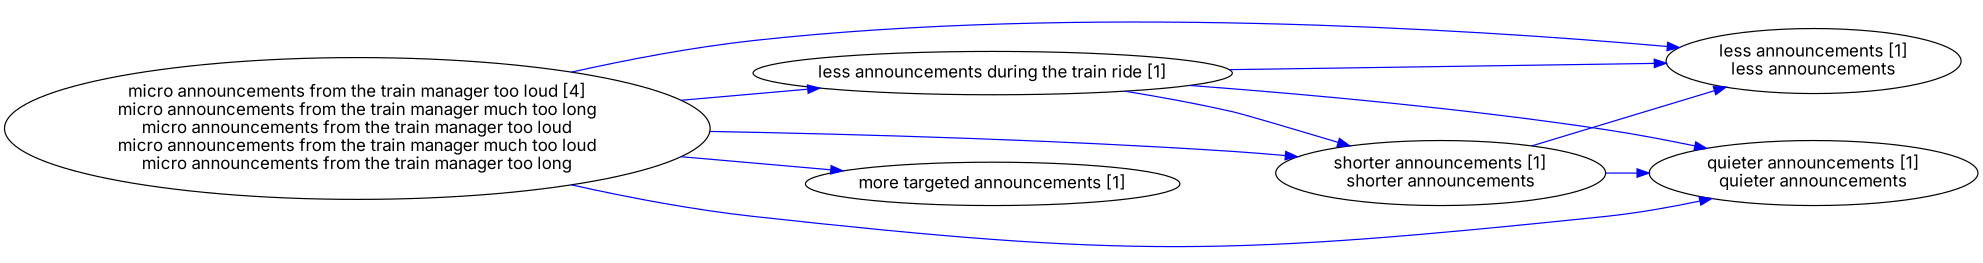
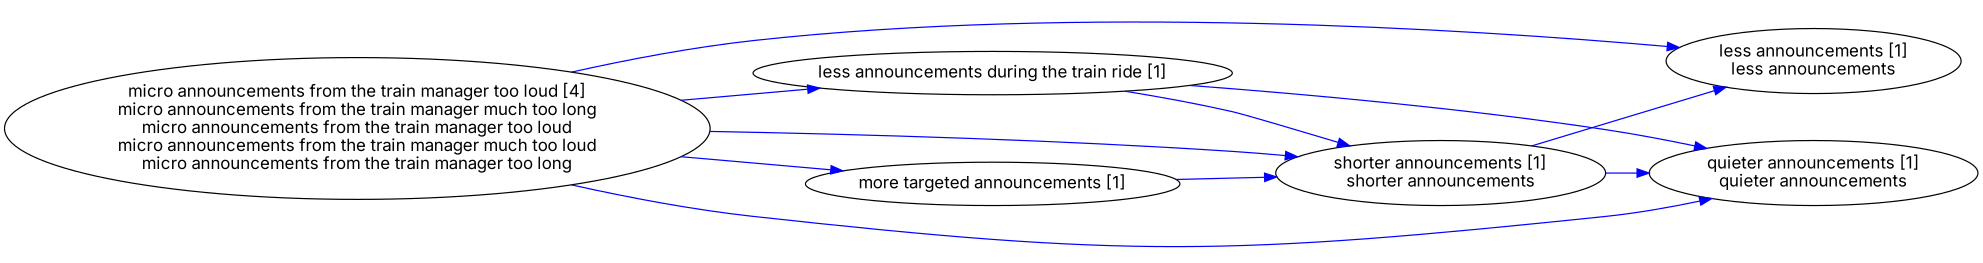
(1442, 67) -> none
none -> (1220, 178)
